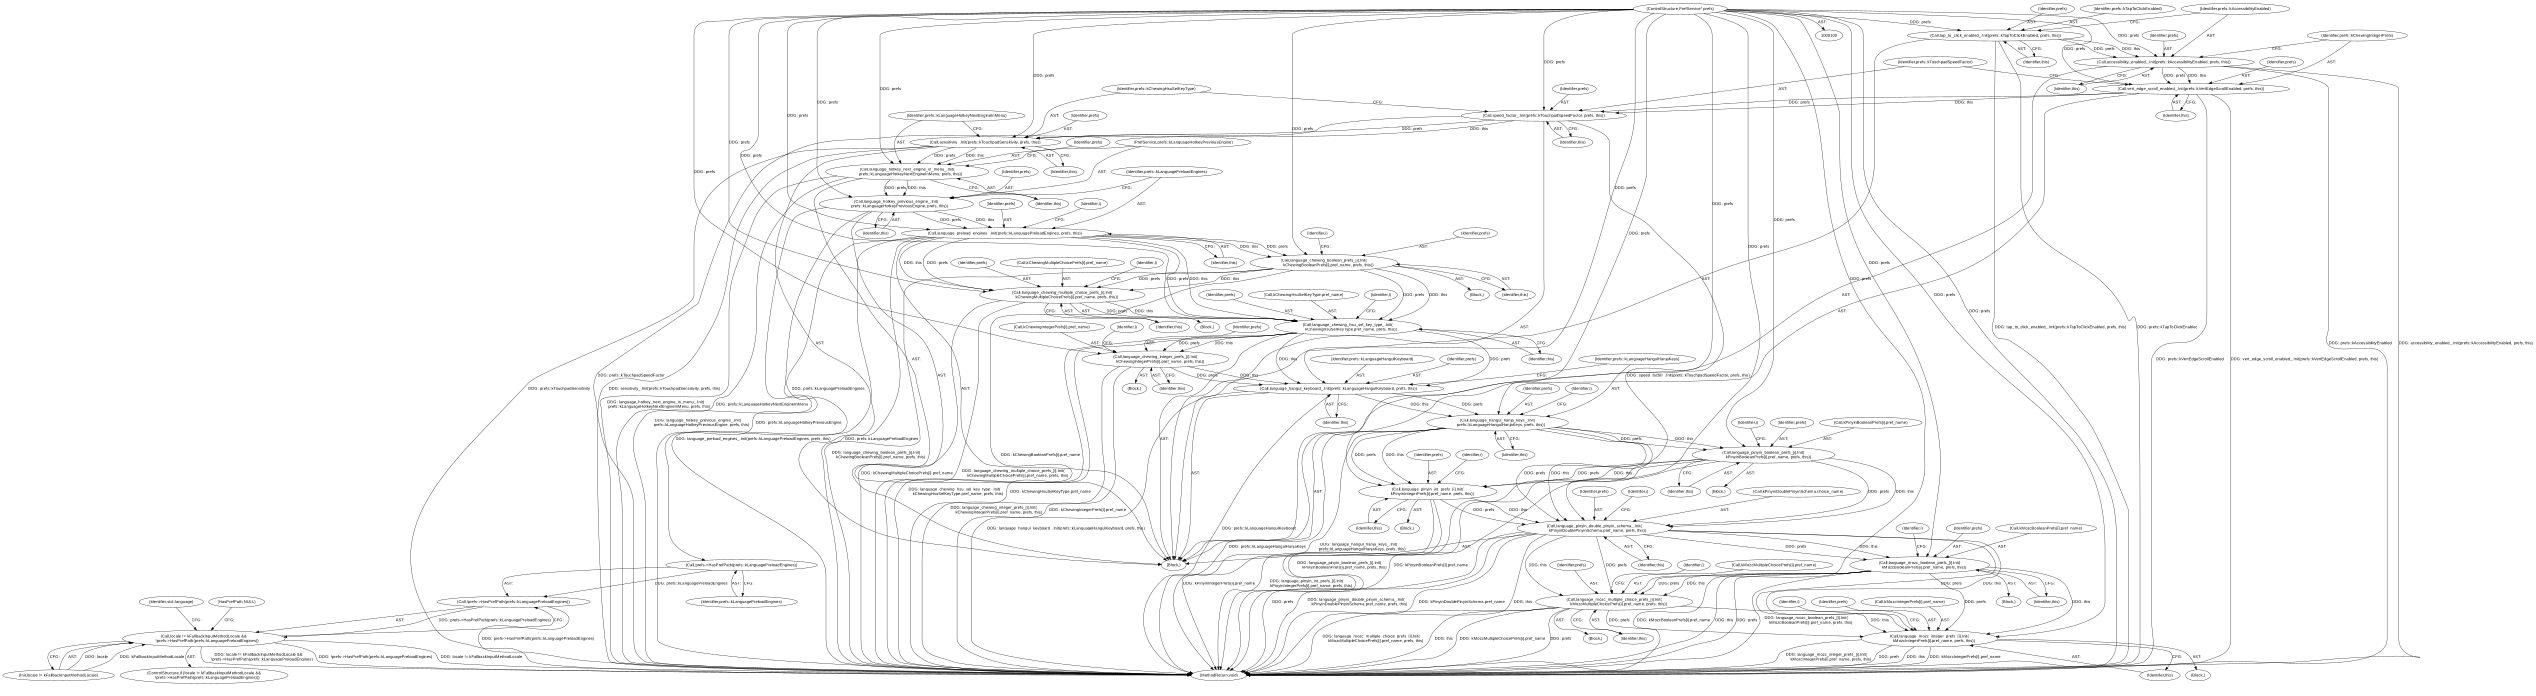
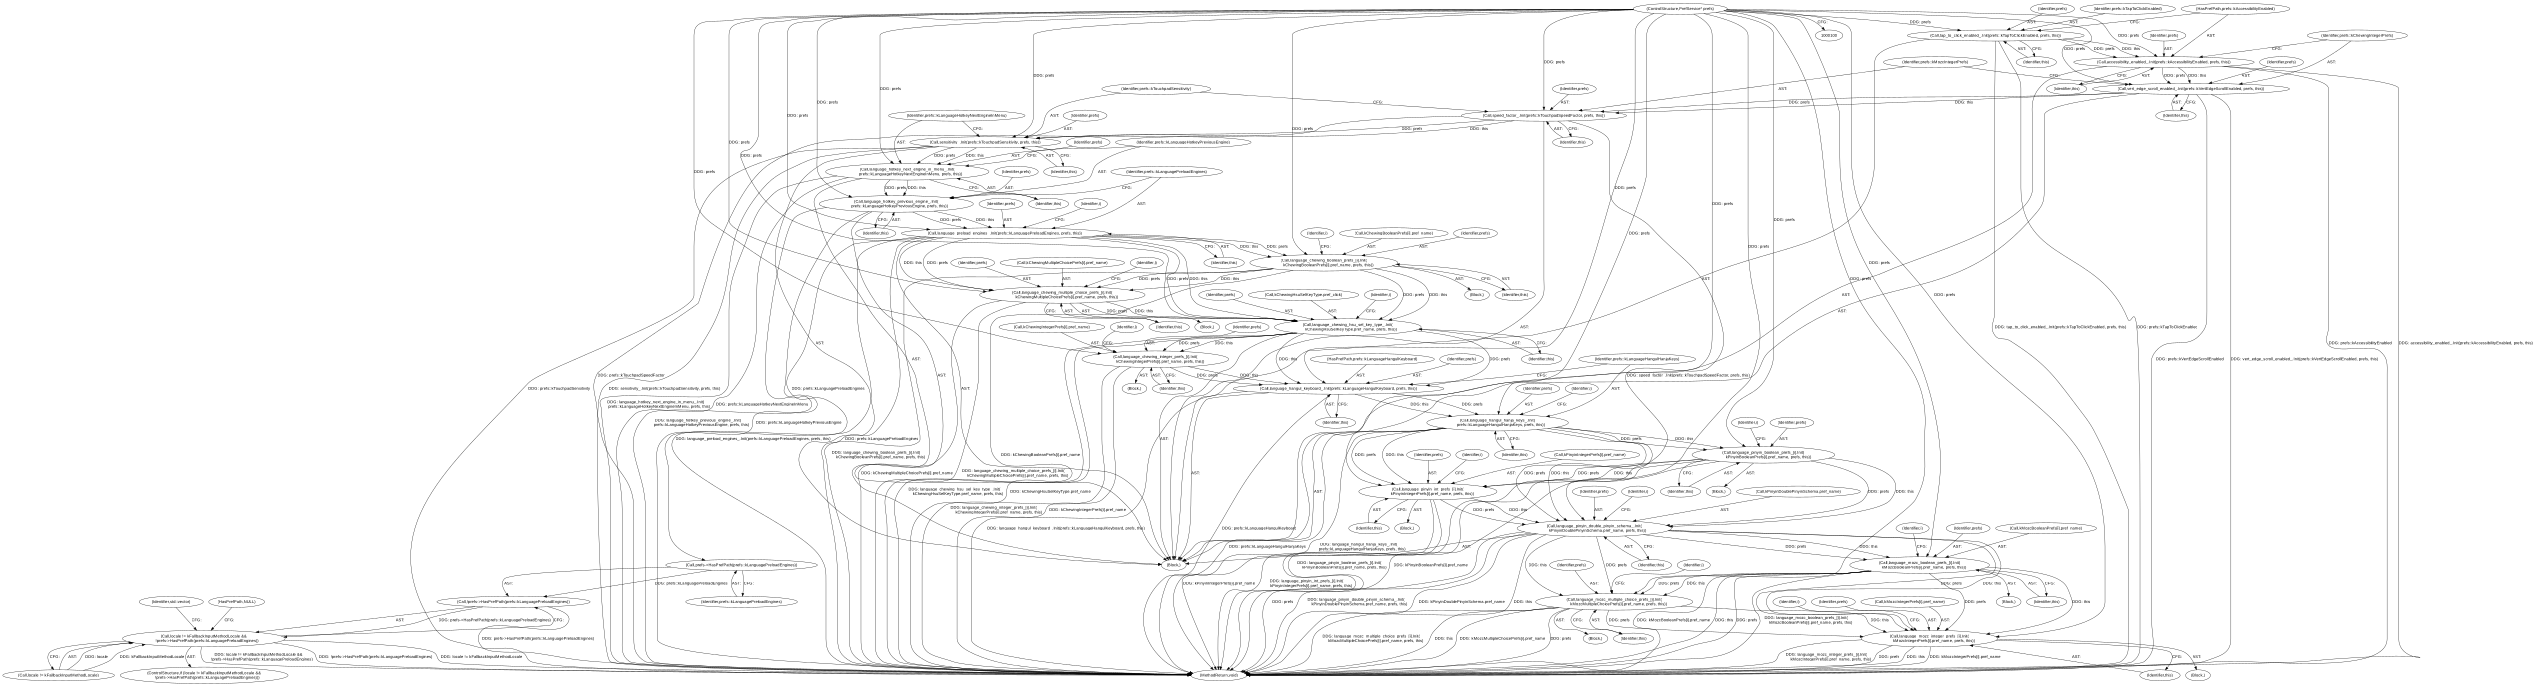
(2235, 9) -> (2235, 9)
(1823, 22) -> (1823, 22)
(1935, 62) -> (1935, 62)
(1156, 89) -> (1156, 89)
(1183, 142) -> (1183, 142)
none -> (1394, 233)
(1304, 295) -> (1304, 295)
(1372, 359) -> (1372, 359)
(1871, 423) -> none
none -> (1590, 455)
(1798, 492) -> (1798, 492)
(1774, 565) -> none
(171, 602) -> (171, 602)
(2109, 661) -> none
(59, 675) -> (59, 675)
